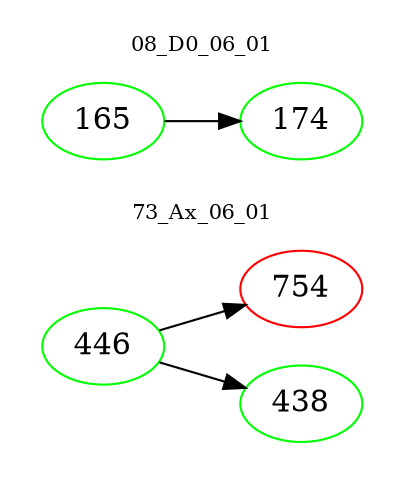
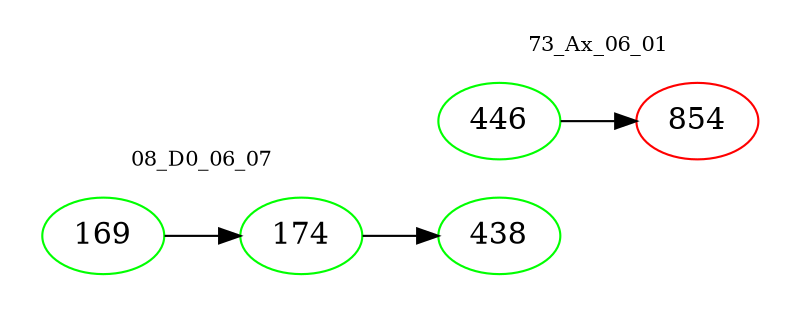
(202, 46) -> (202, 160)
(103, 121) -> (103, 236)
(301, 289) -> (697, 121)
(192, 372) -> (392, 236)
